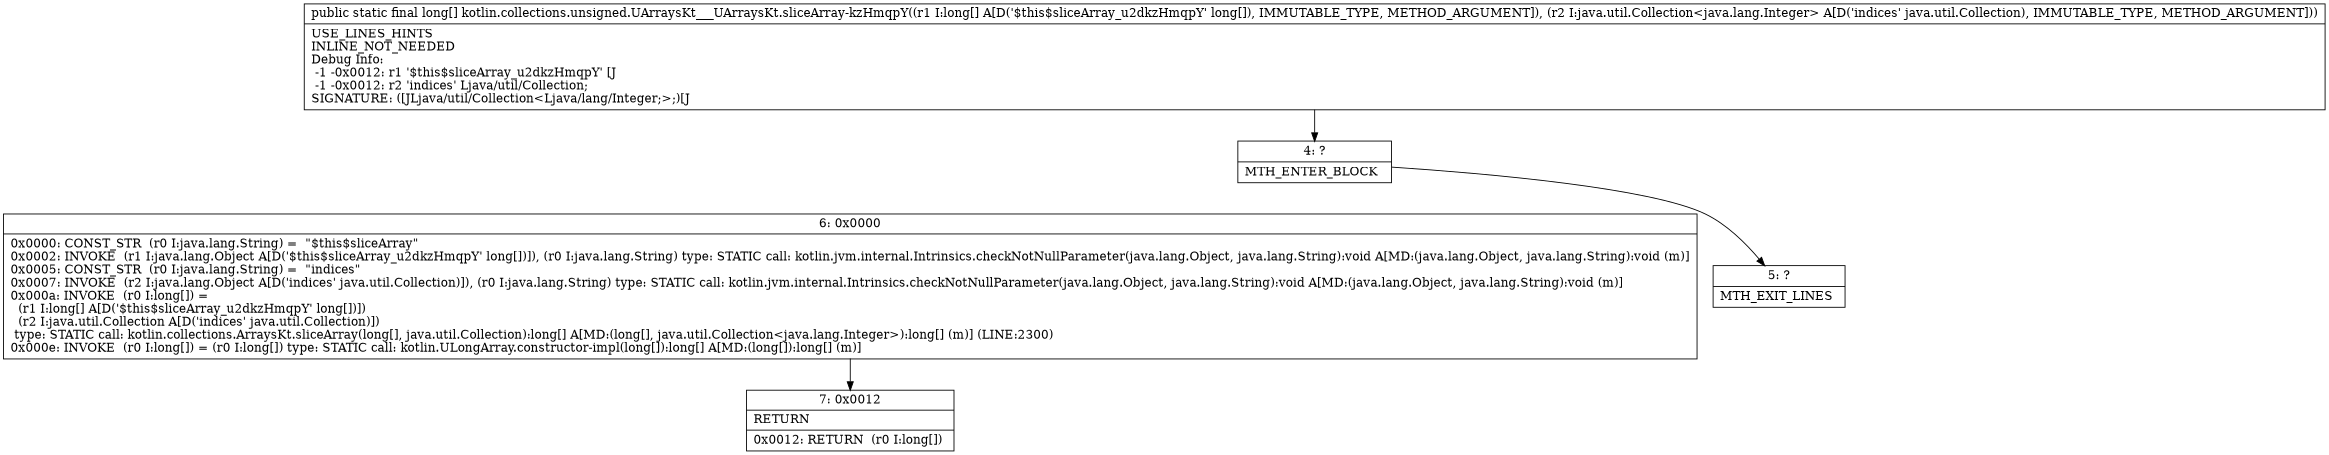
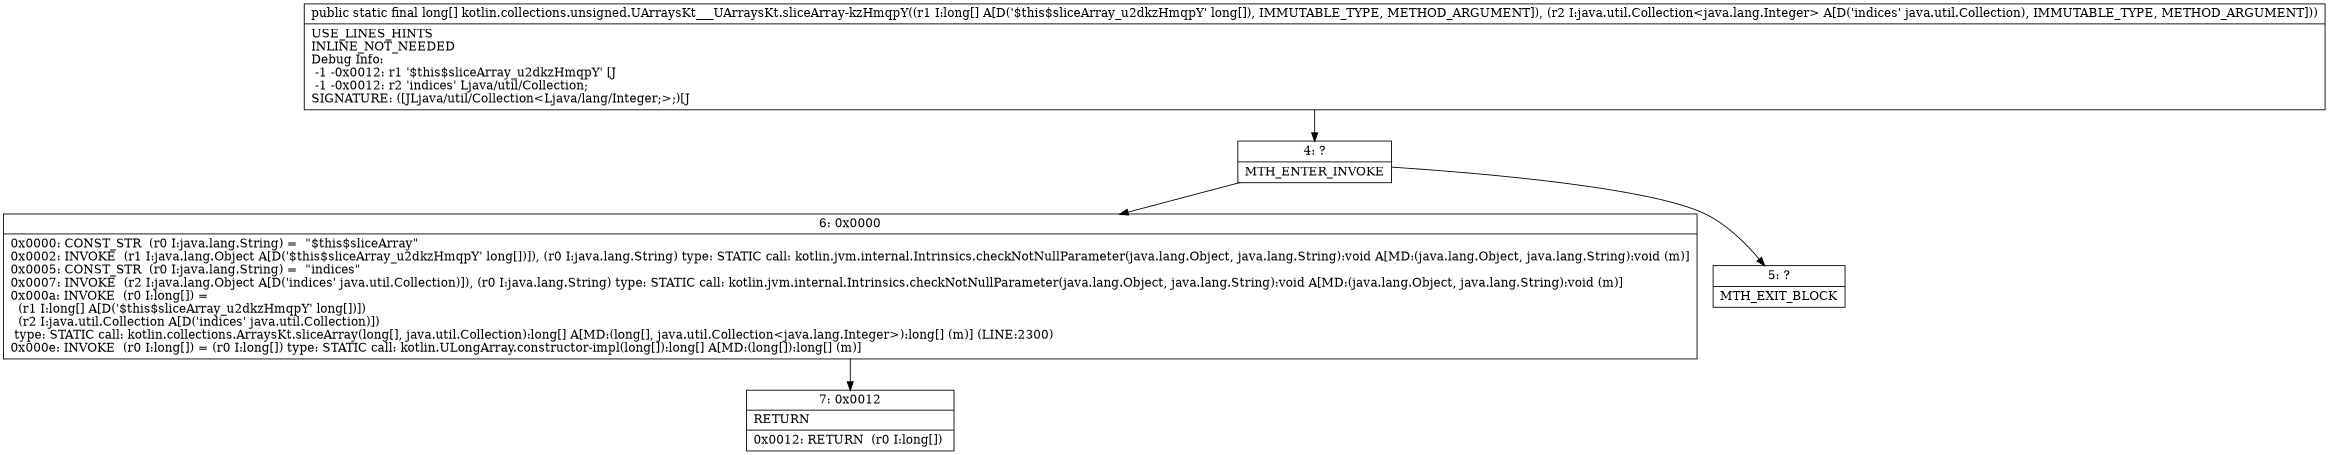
(1312, 172) -> (1315, 172)
none -> (1184, 197)
(1776, 296) -> (1779, 296)
